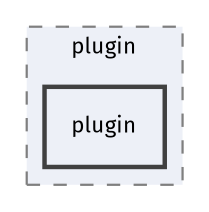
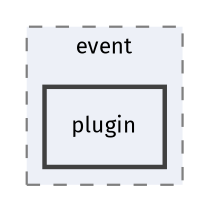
(105, 48) -> (105, 48)
